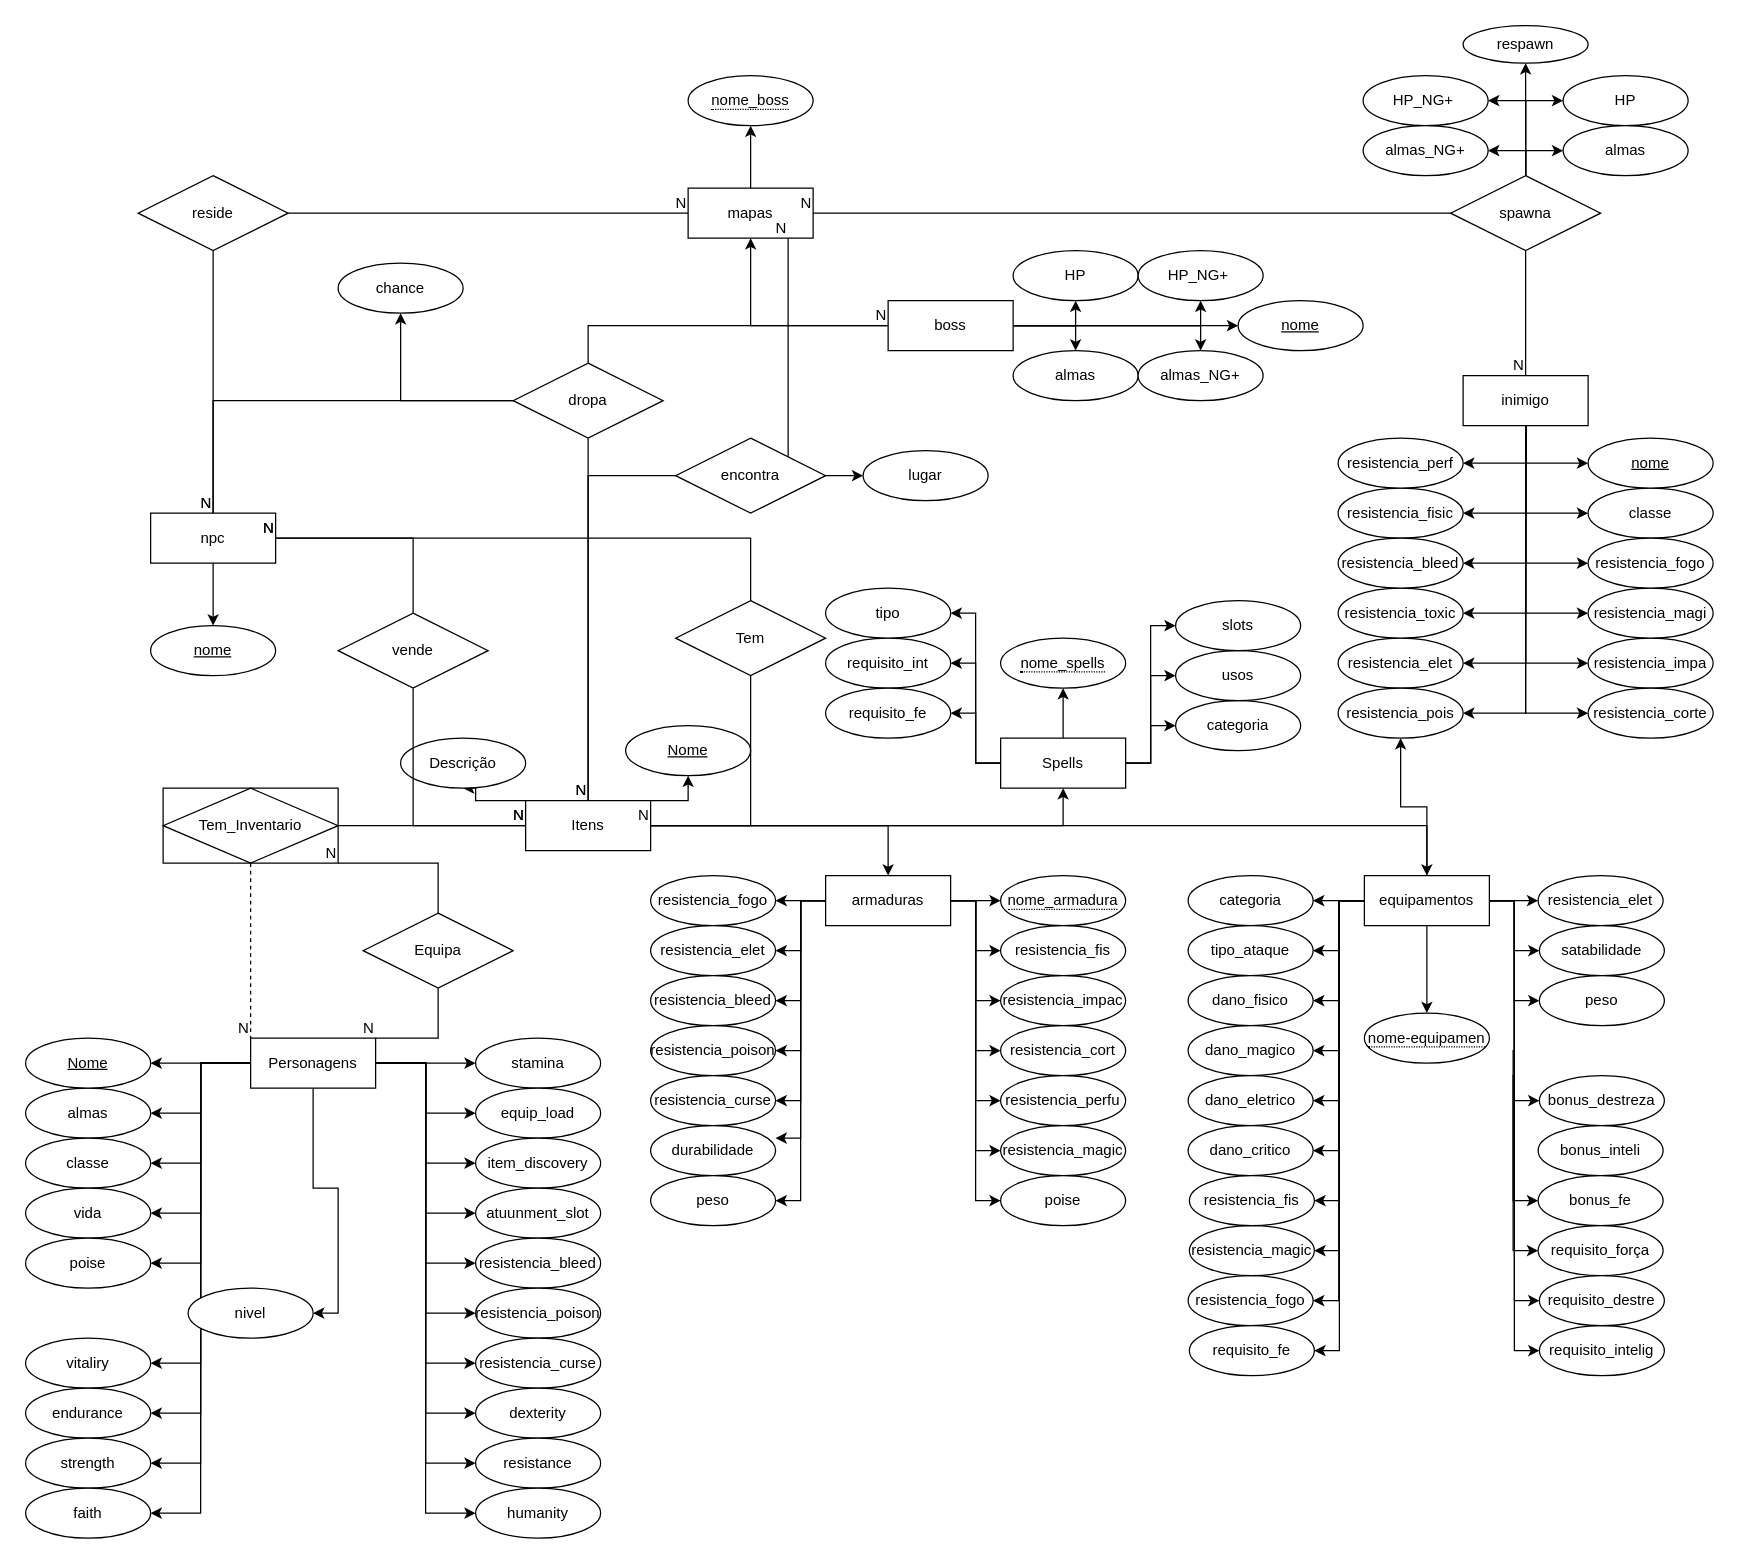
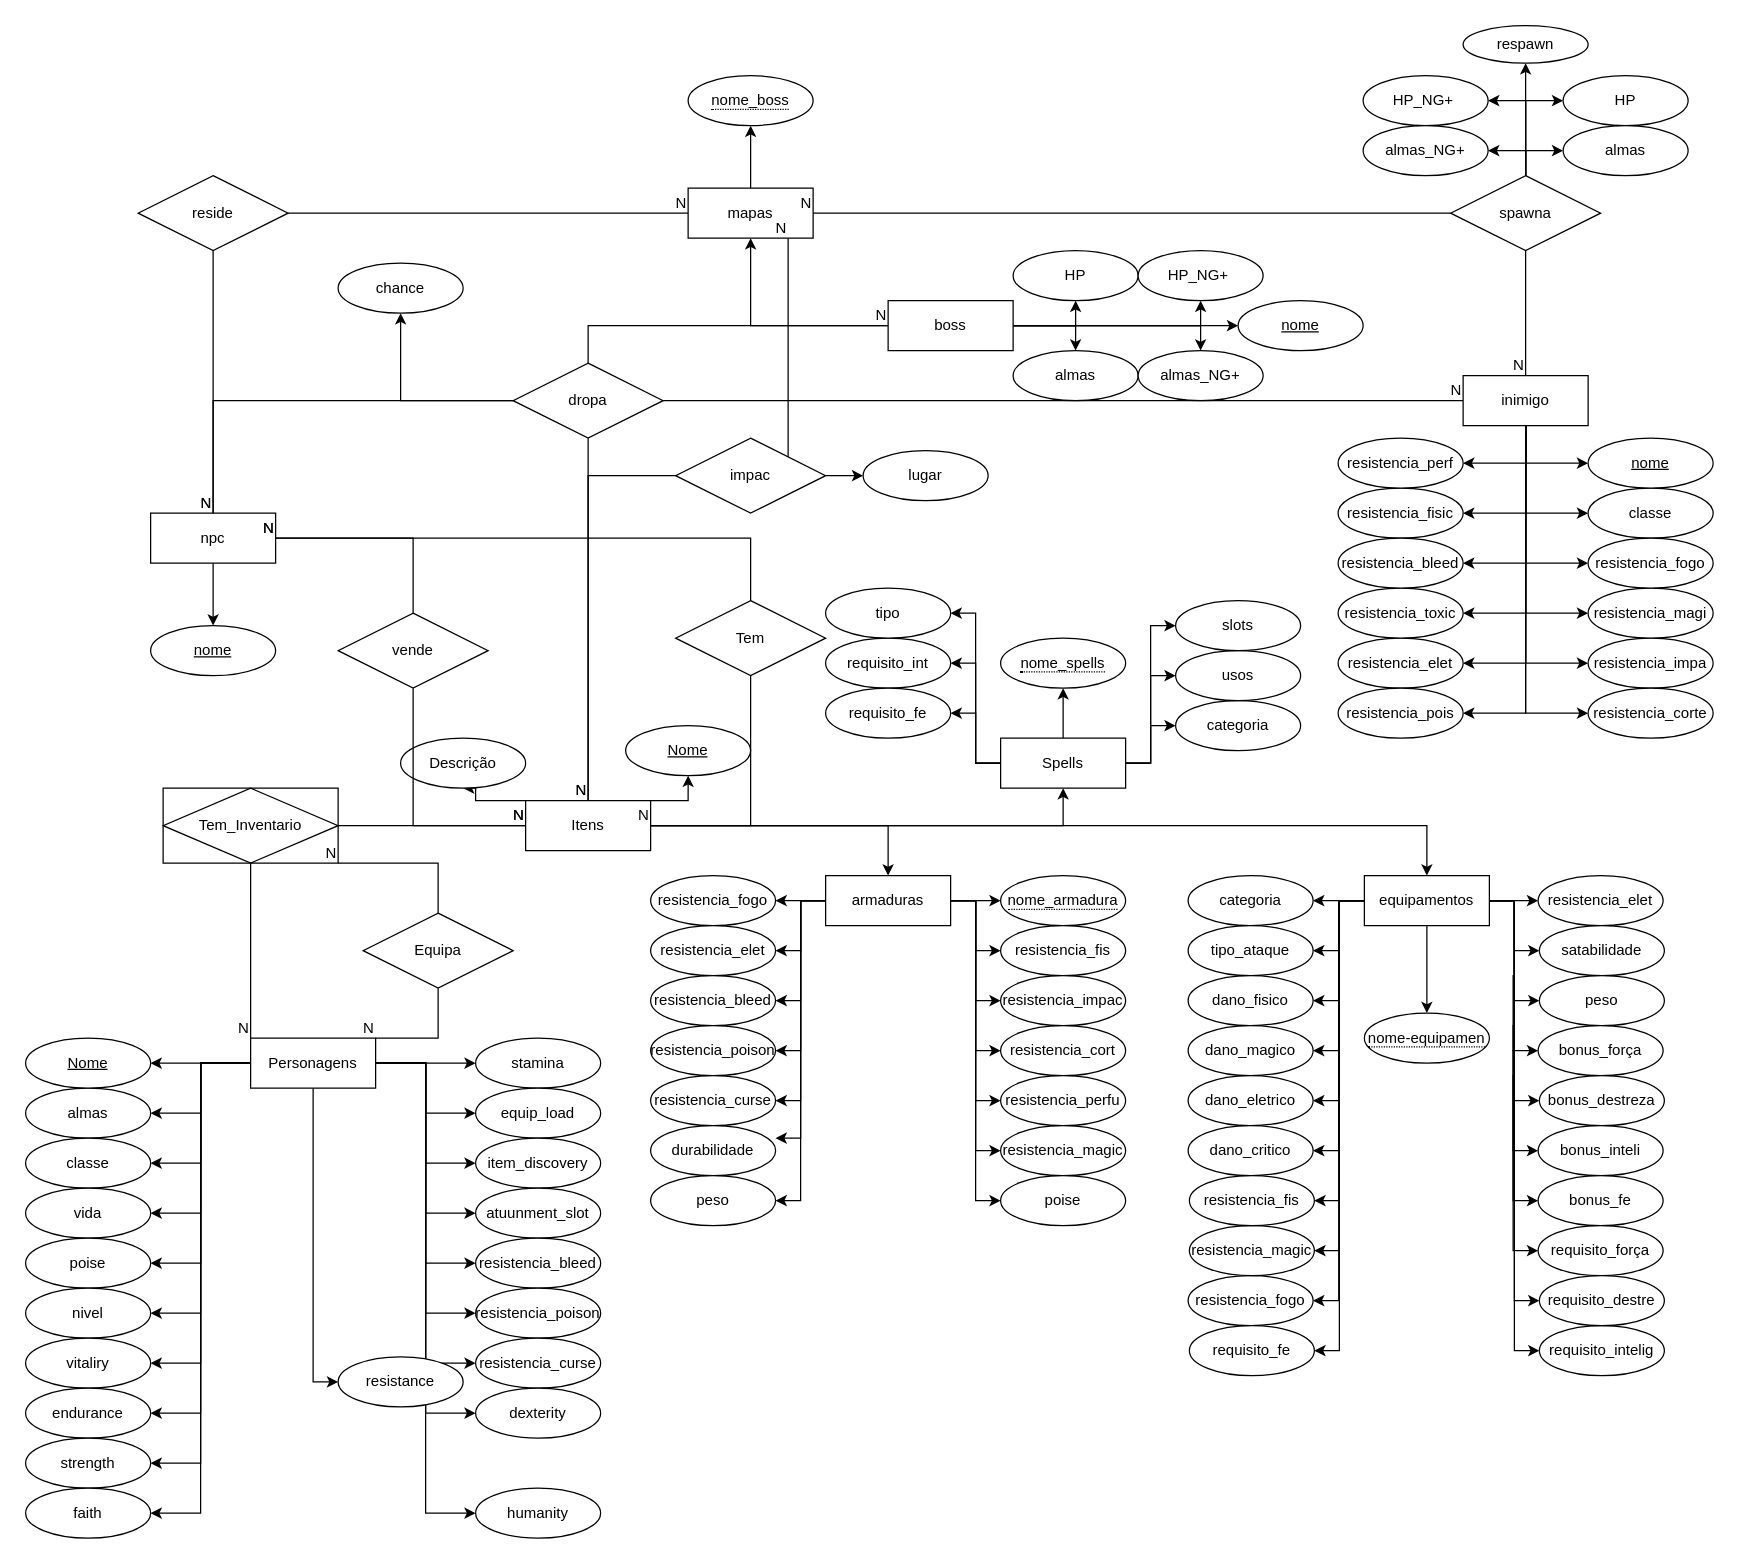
none -> (861, 401)
(751, 476) -> (751, 476)
(1401, 799) -> (1523, 1151)
(251, 951) -> (251, 951)
none -> (1523, 1051)
none -> (1601, 1051)
(251, 1313) -> (88, 1313)
(538, 1463) -> (401, 1382)
